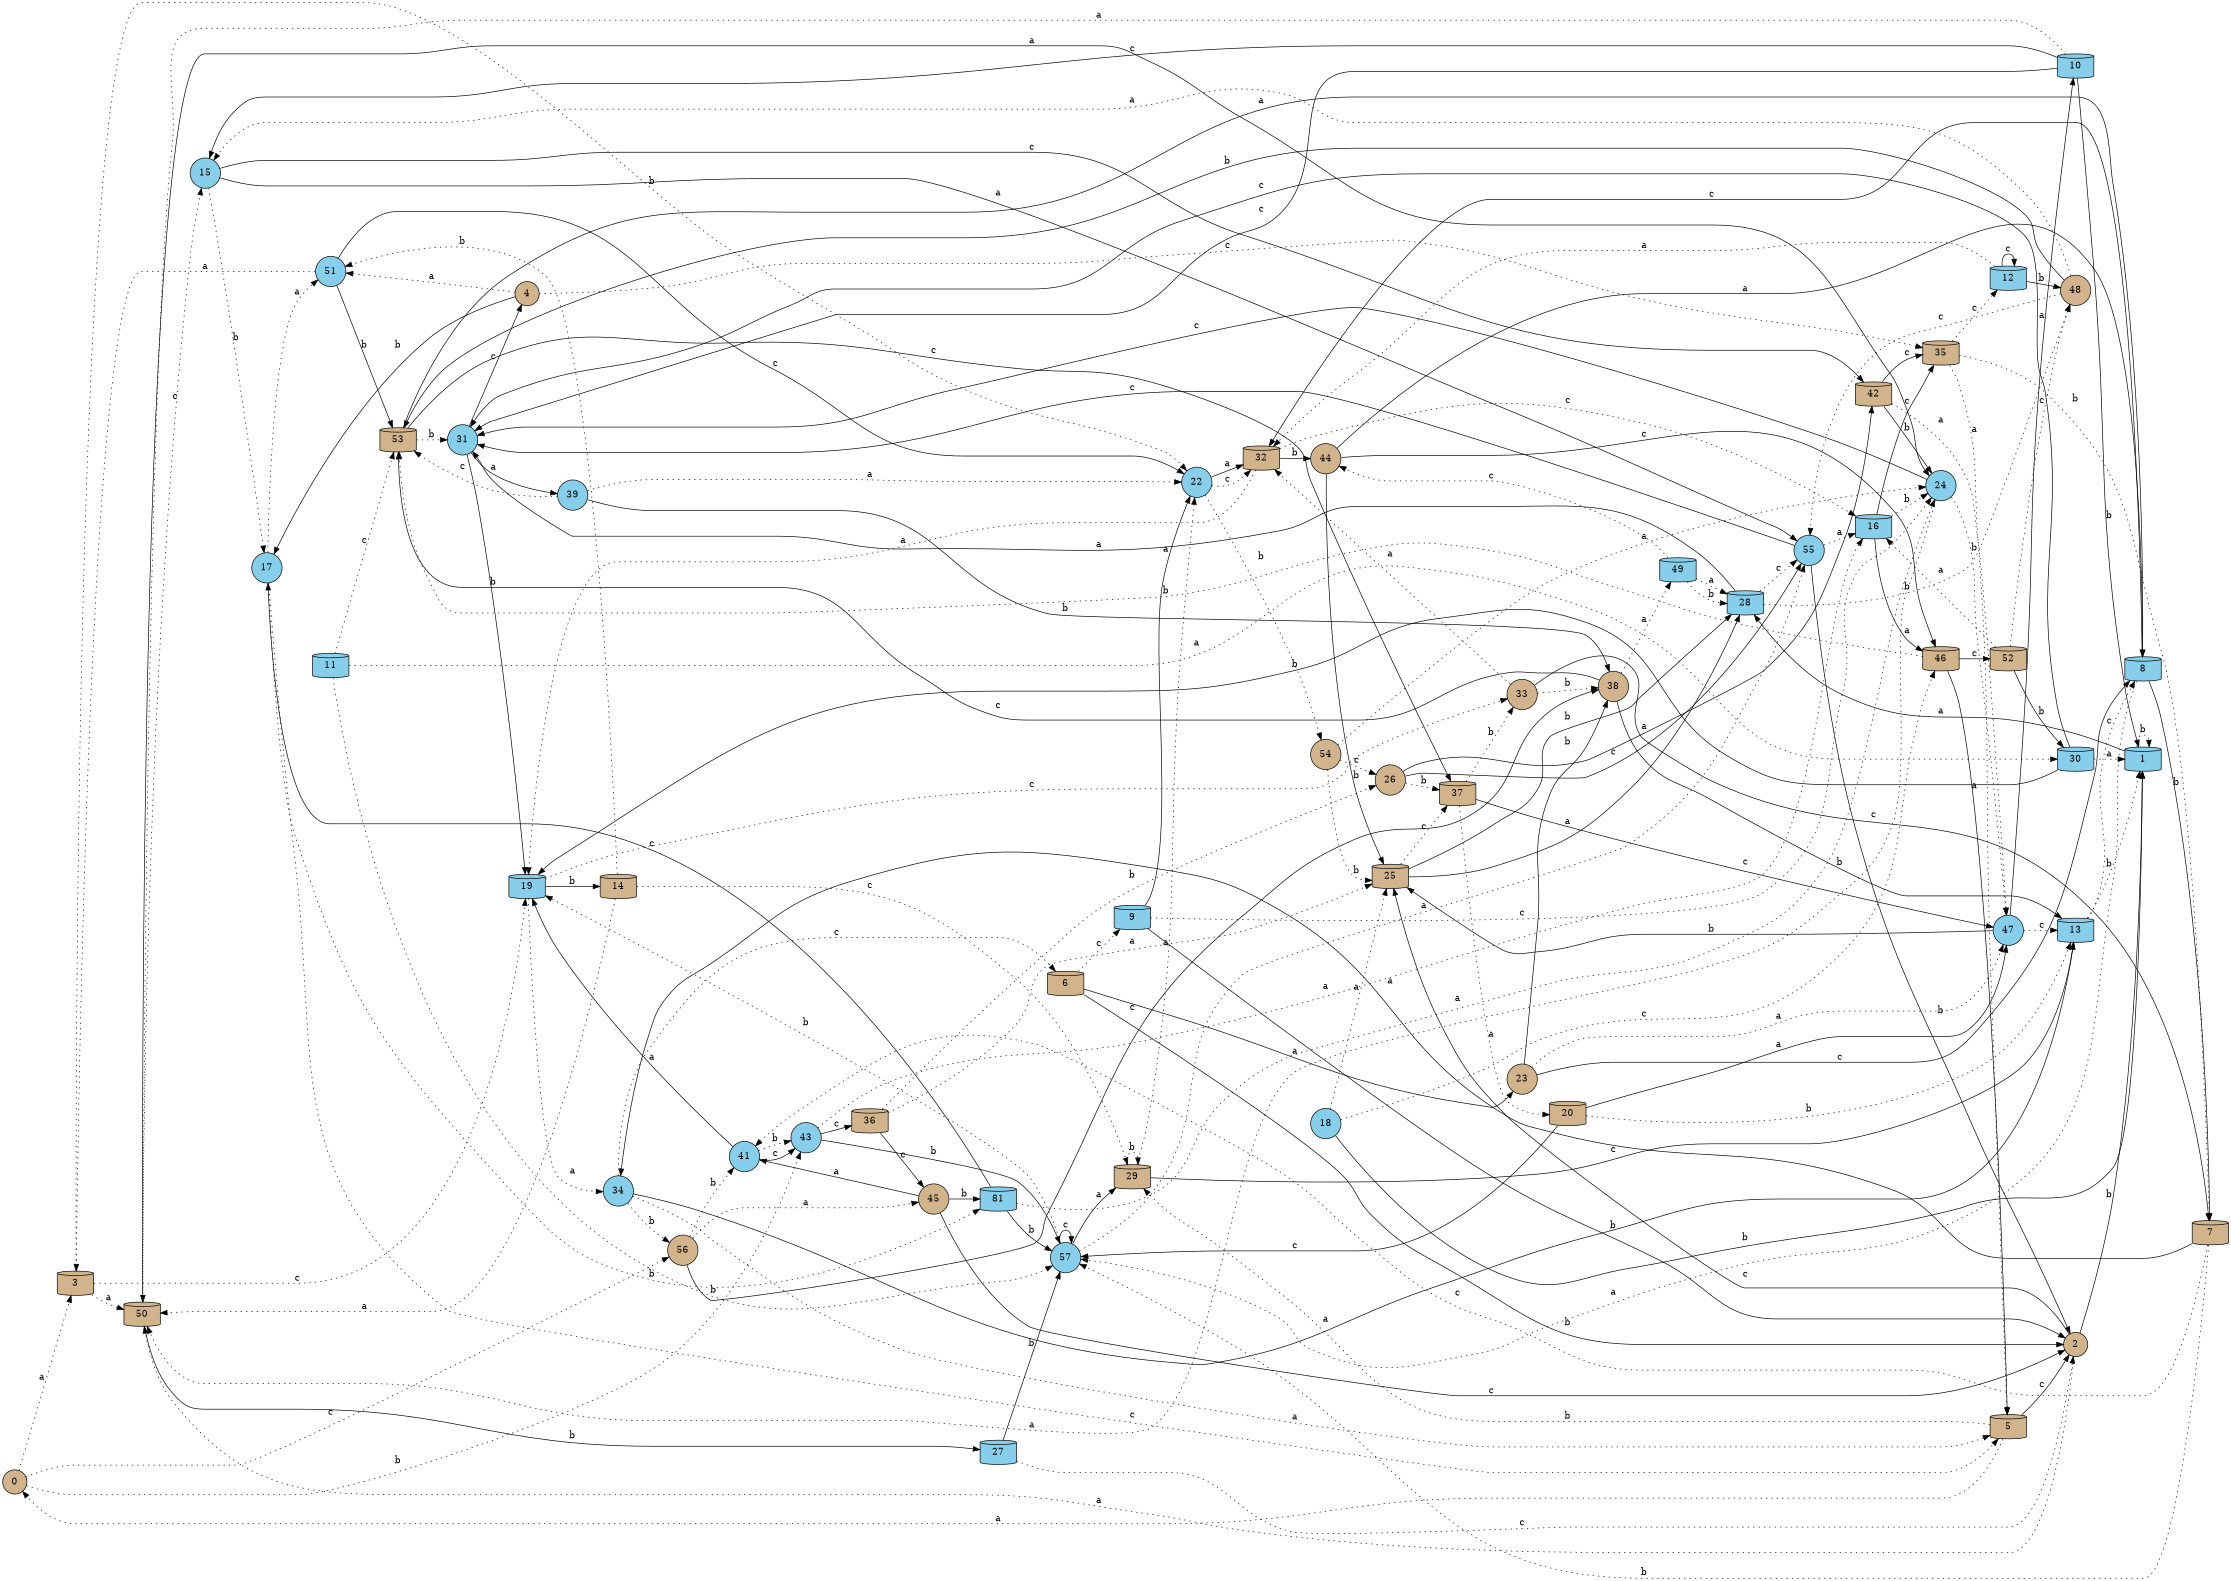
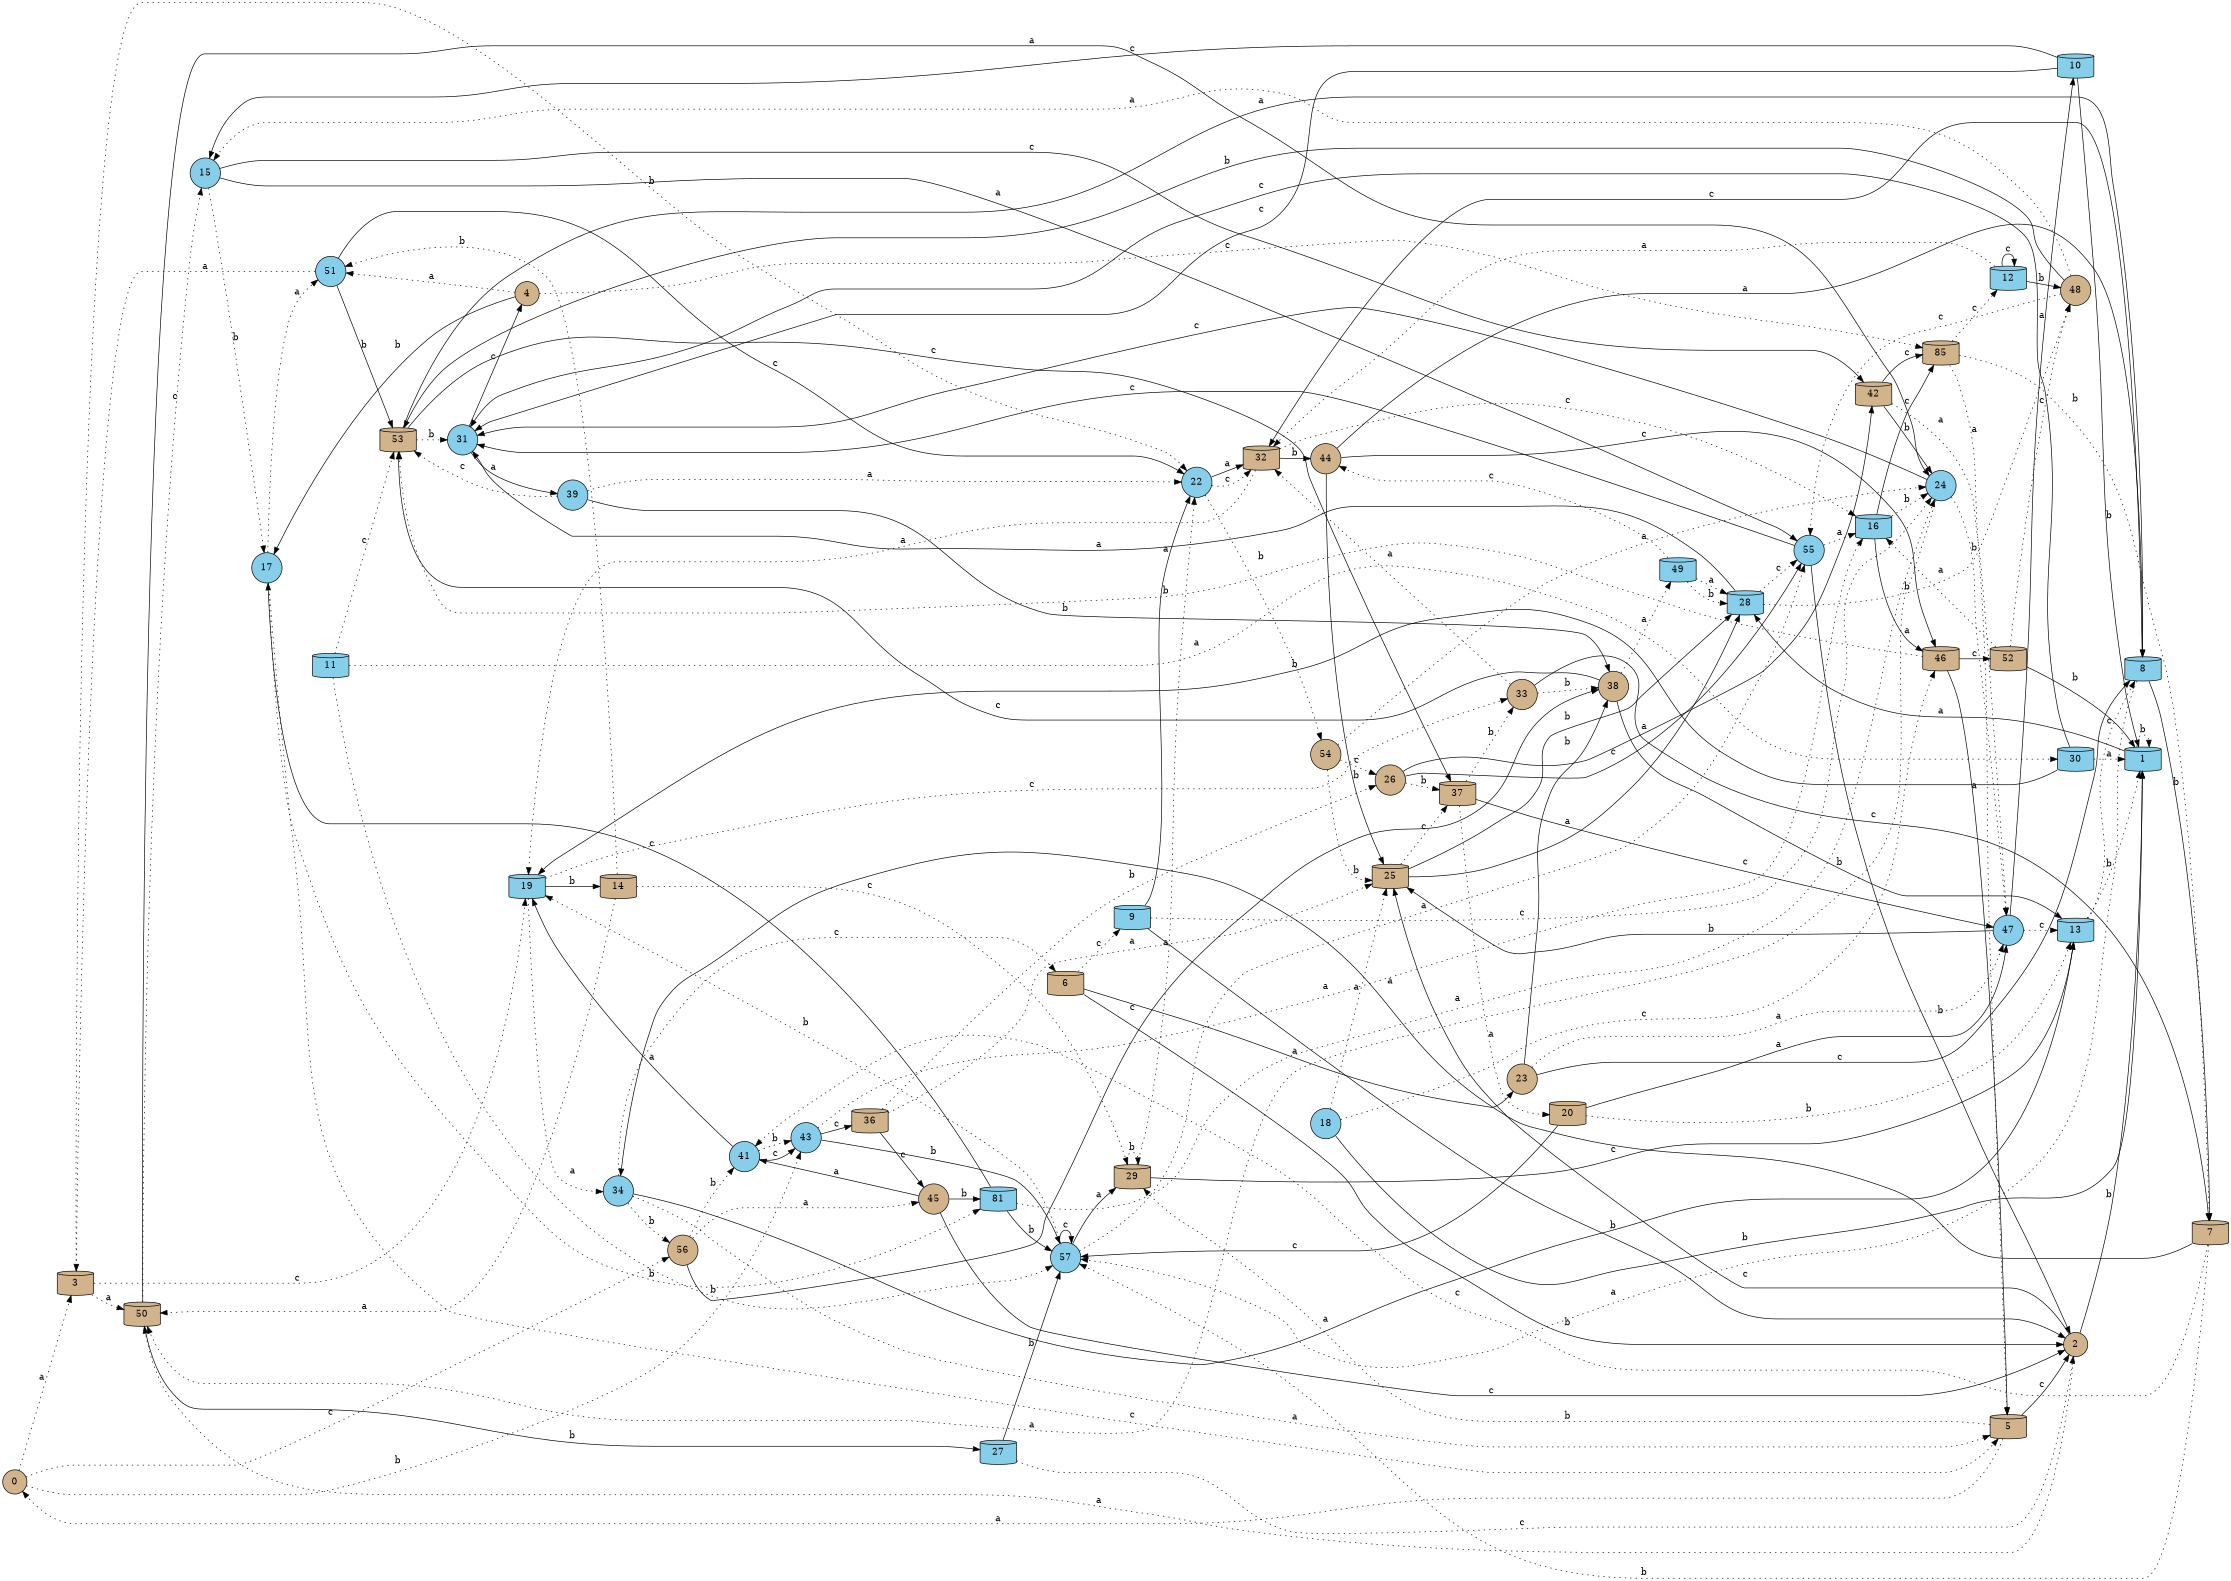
(496, 20) -> none
(1941, 353) -> (1941, 353)
(501, 660) -> none
(2033, 708) -> (2083, 698)
